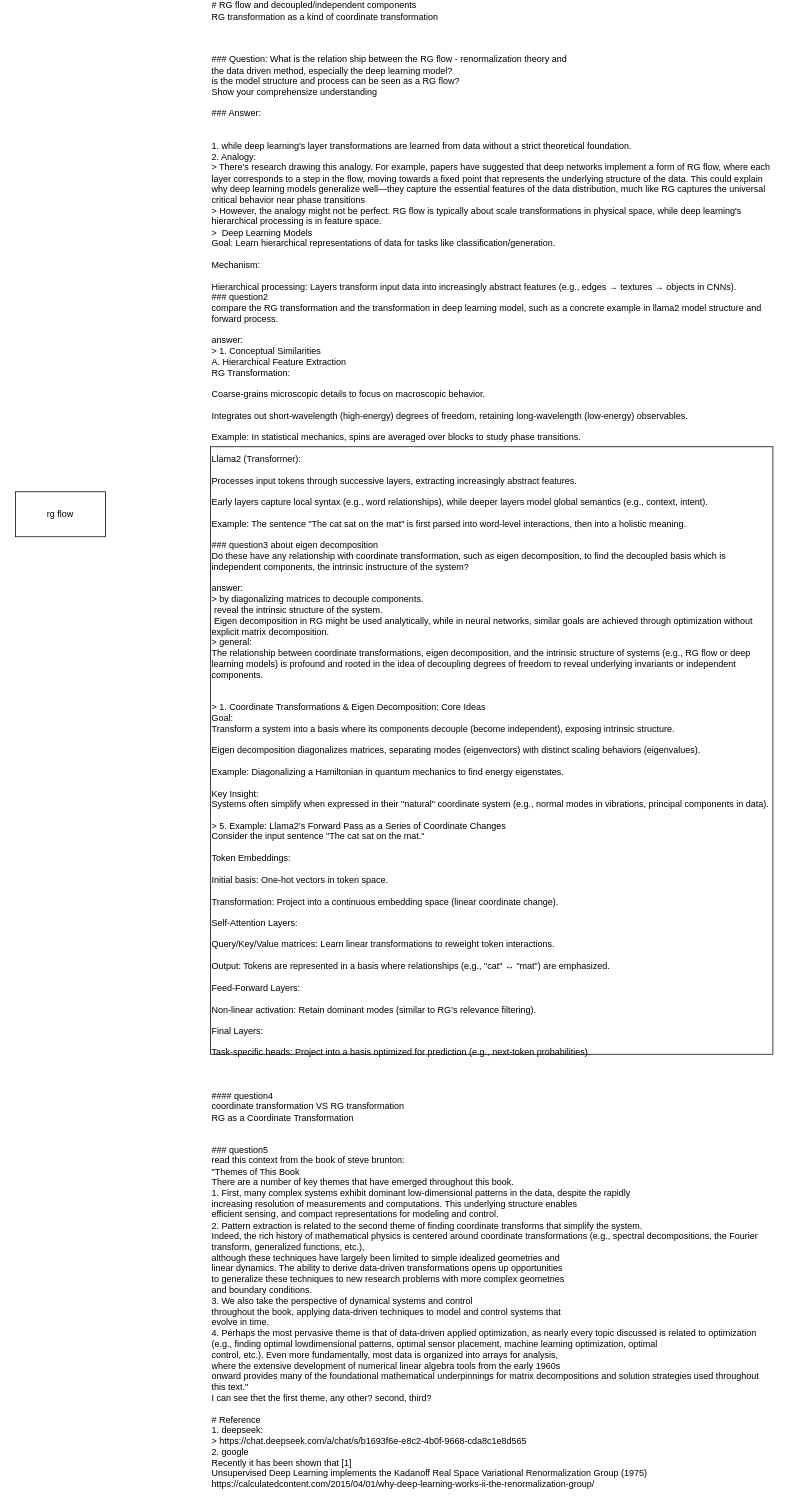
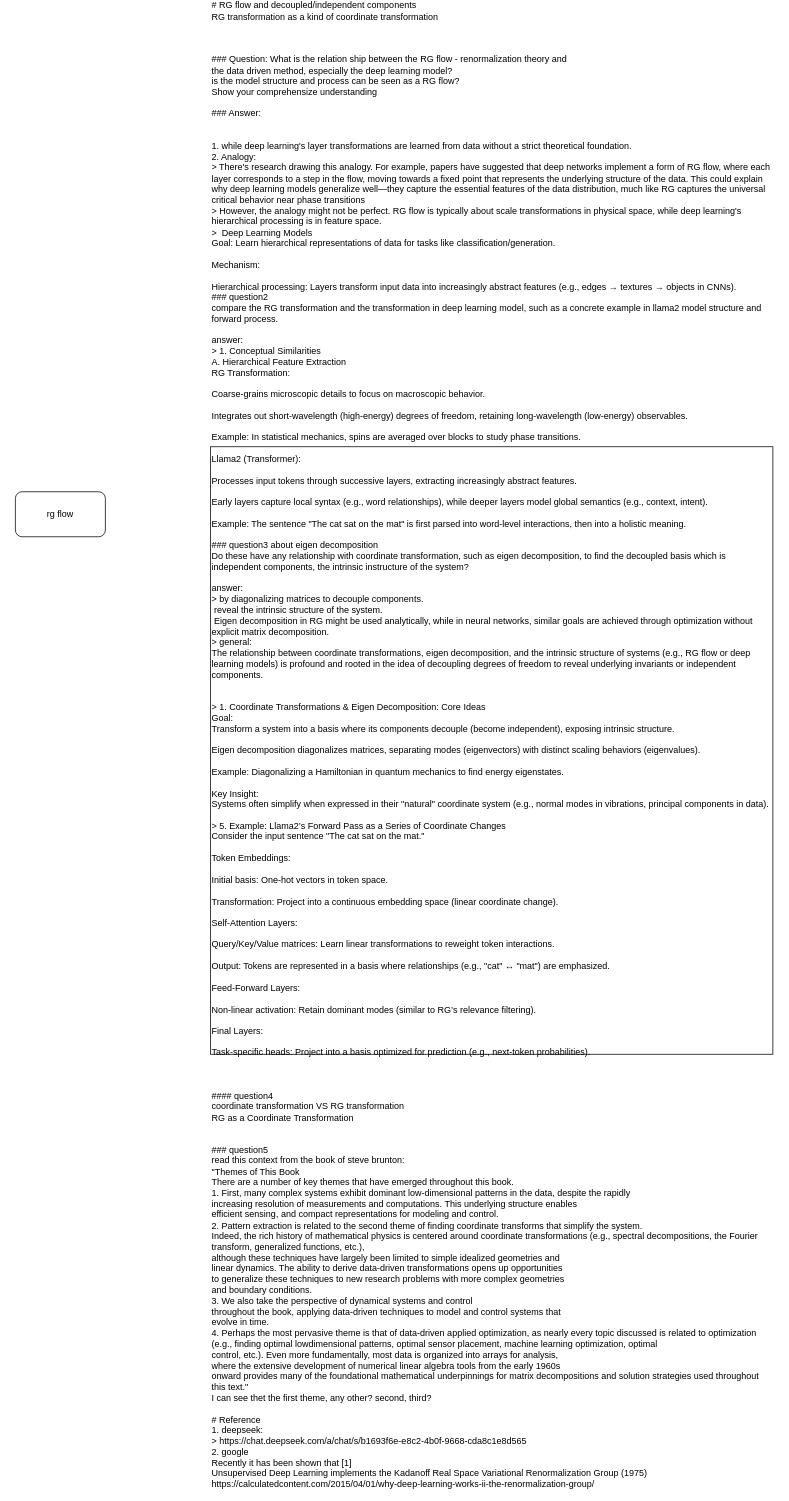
(60, 514) -> (60, 514)
